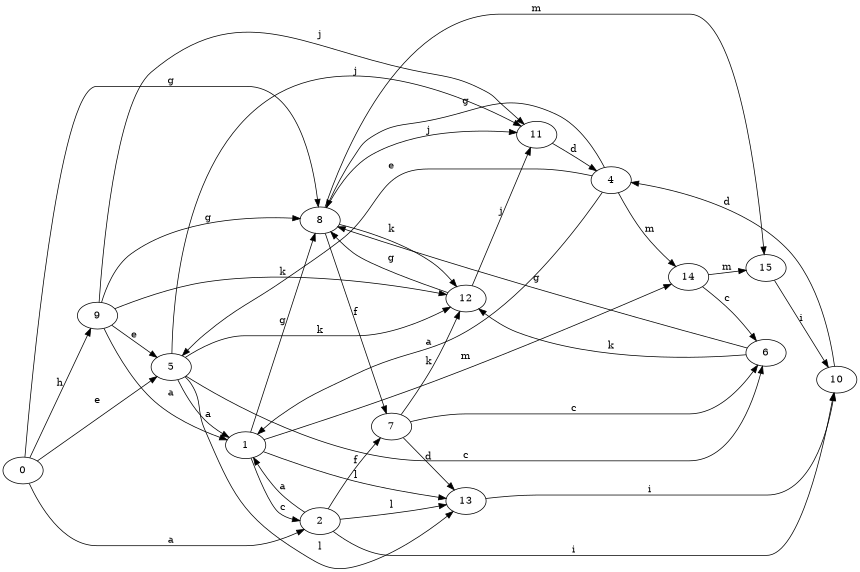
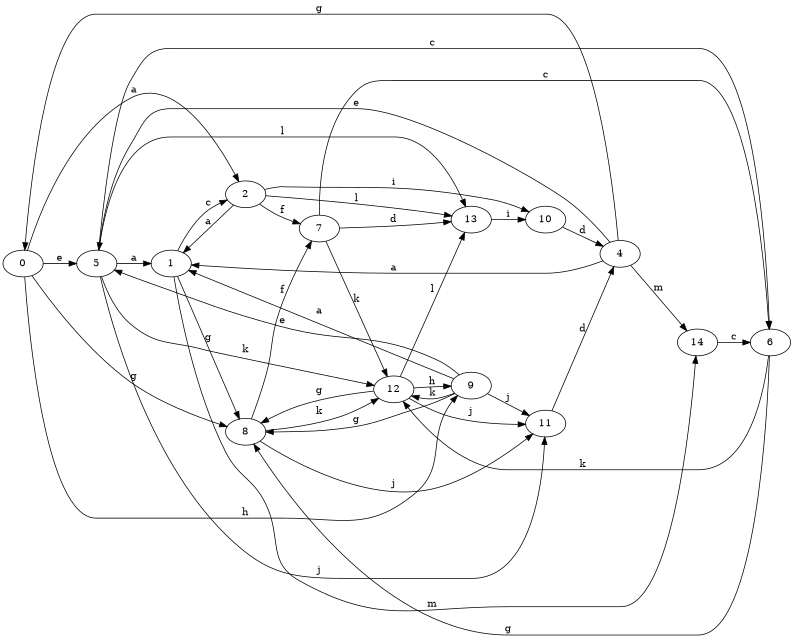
(461, 113) -> (320, 14)
(766, 268) -> none
none -> (429, 387)
(354, 481) -> (431, 308)
